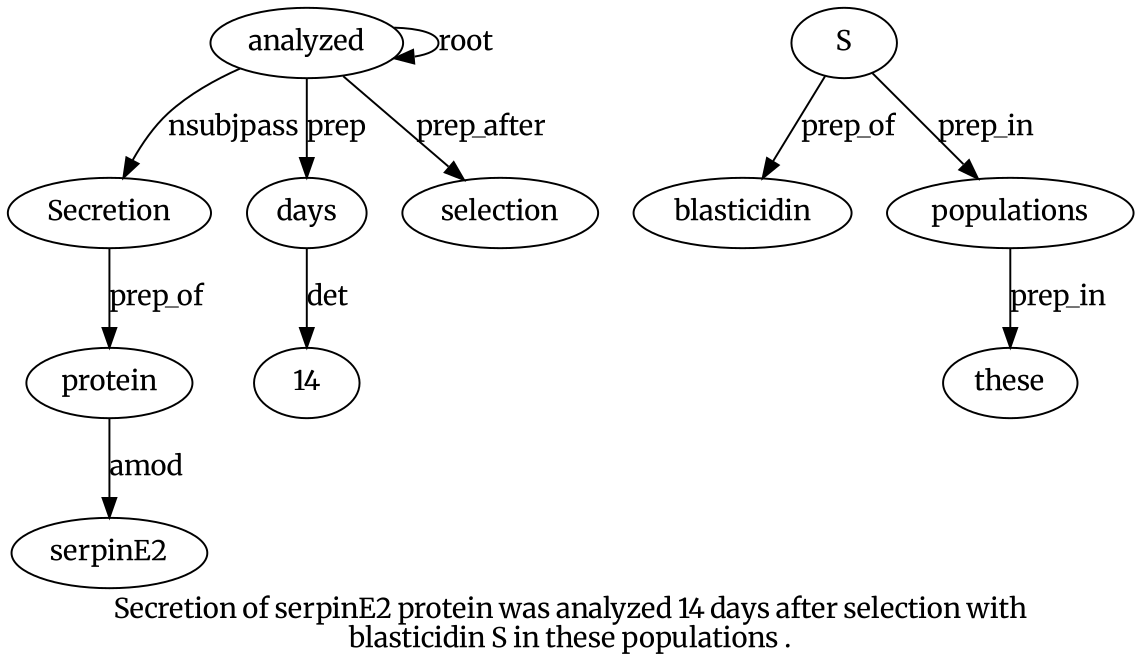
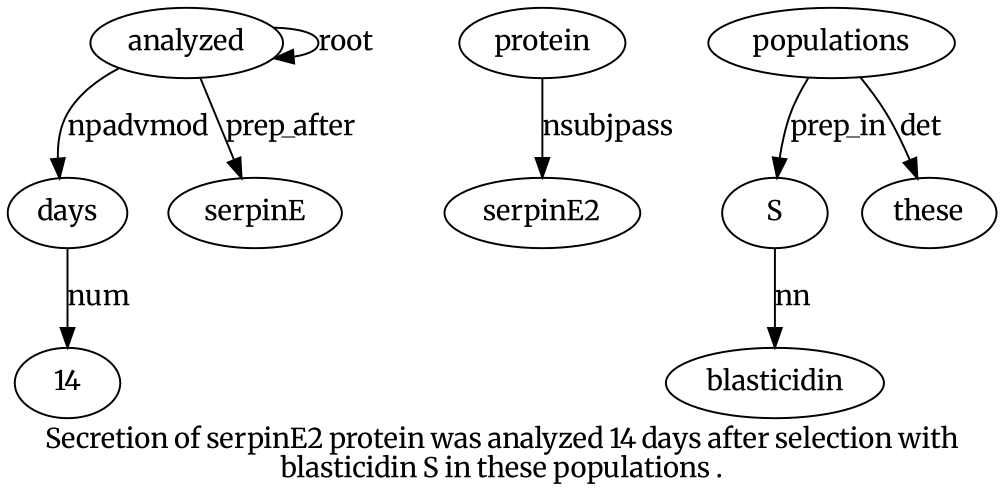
(918, 119) -> (790, 116)
(337, 128) -> (139, 128)
(849, 128) -> (793, 298)
(109, 213) -> none
(500, 213) -> (255, 213)
(328, 298) -> (100, 298)
(1058, 298) -> (921, 128)
(147, 468) -> (608, 128)
